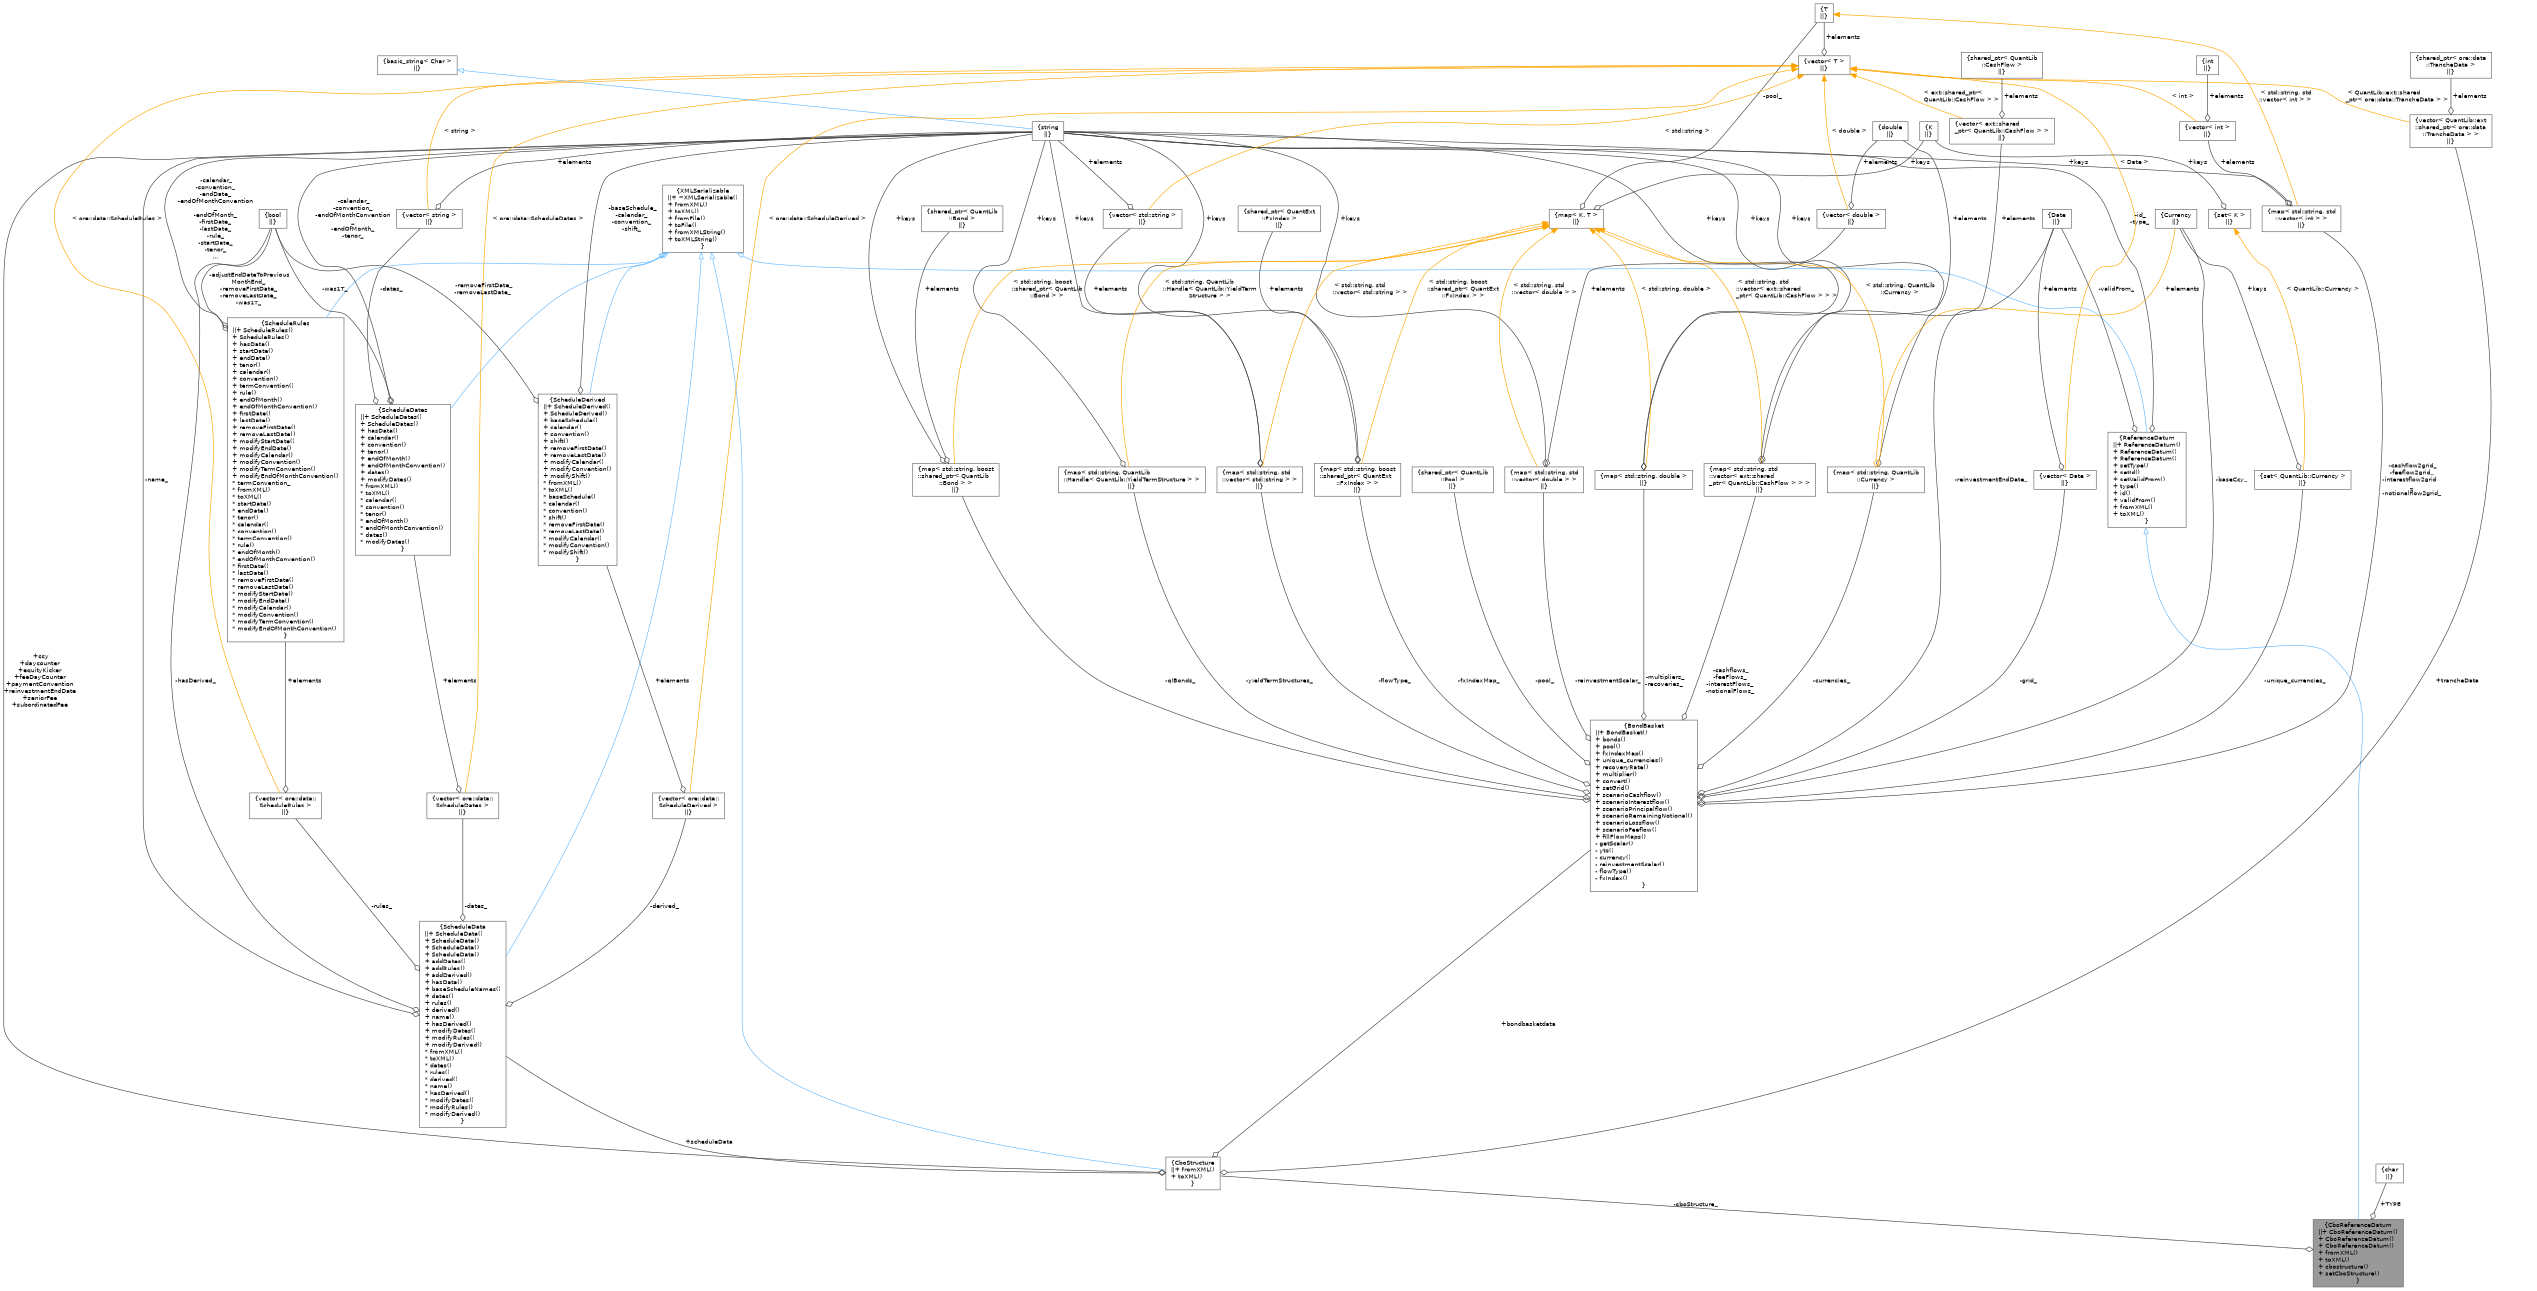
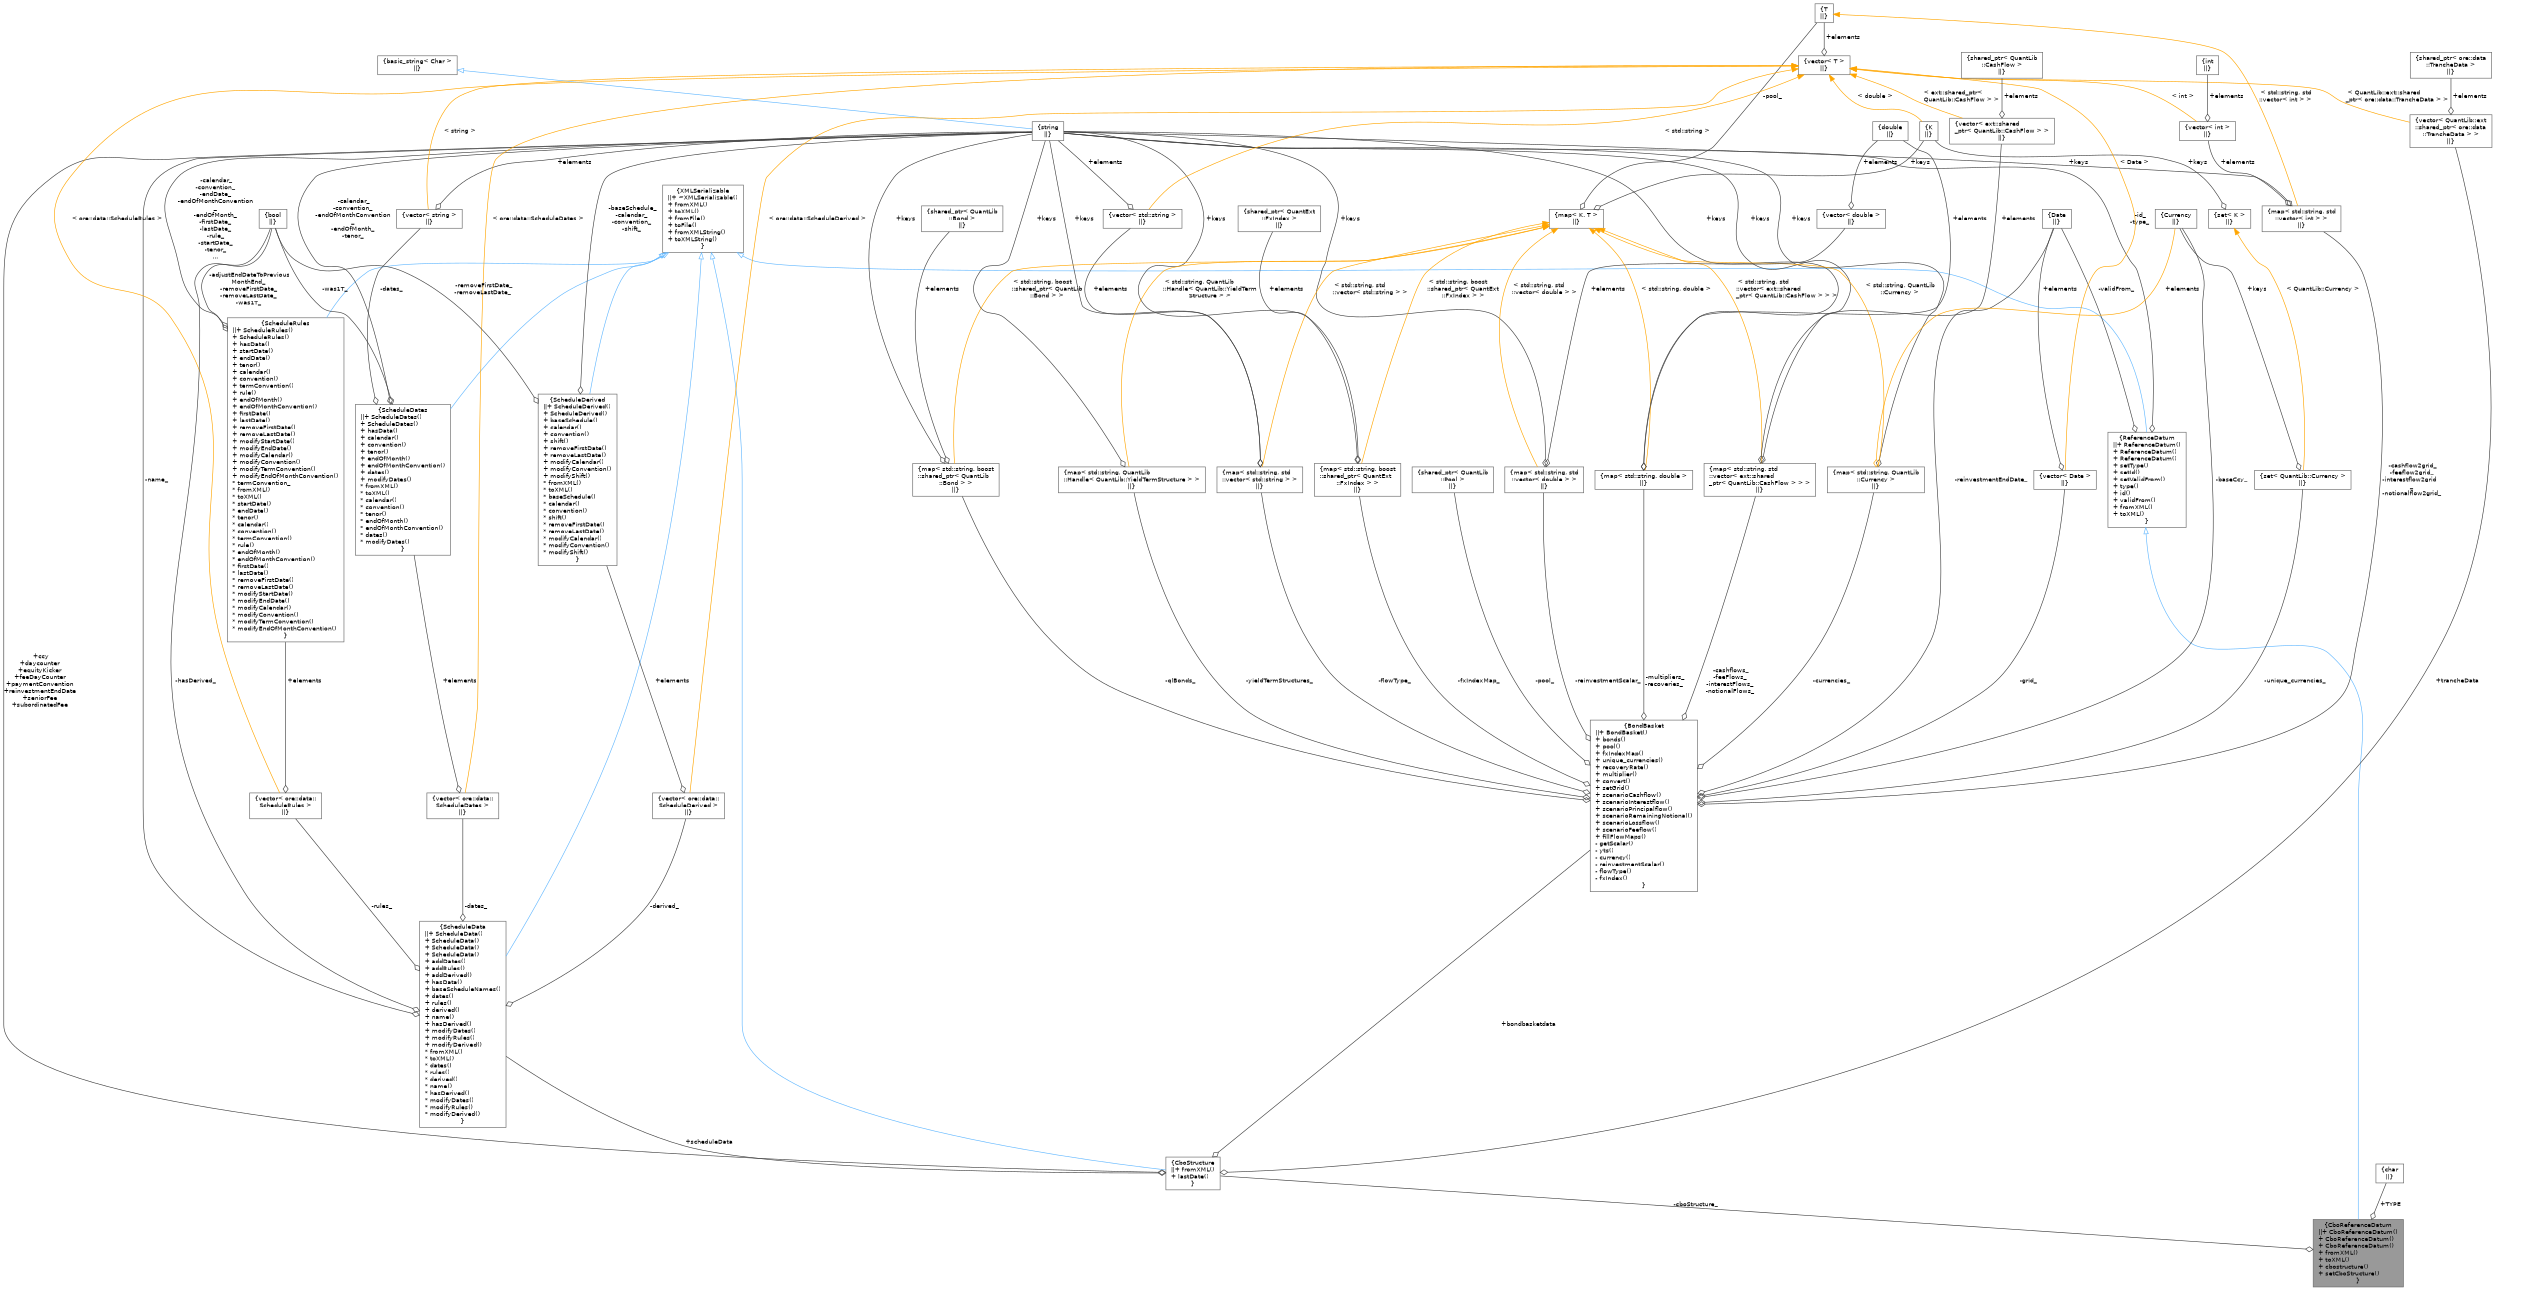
(1830, 146) -> (1874, 109)
(1193, 1173) -> (1193, 1173)
